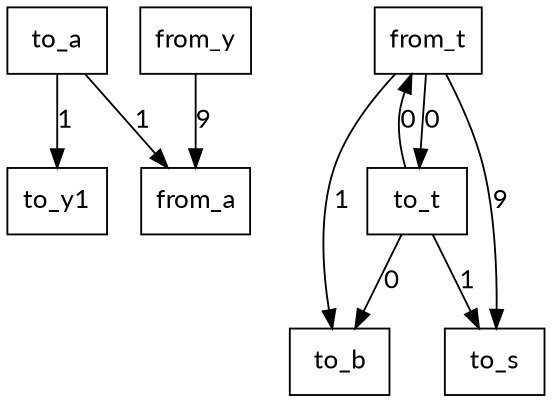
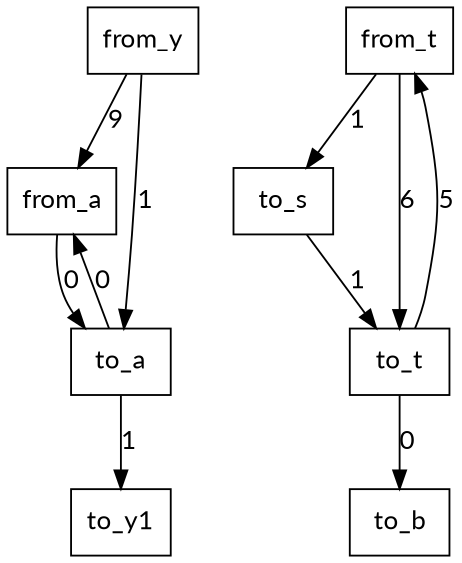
(143, 121) -> (103, 281)
(409, 121) -> (447, 201)
(433, 121) -> (408, 201)
(330, 183) -> none
none -> (135, 192)
(501, 201) -> (358, 121)
(452, 273) -> (336, 274)
none -> (58, 276)
